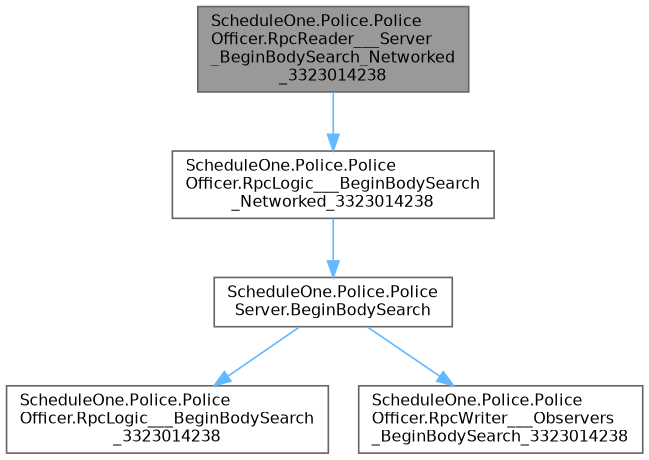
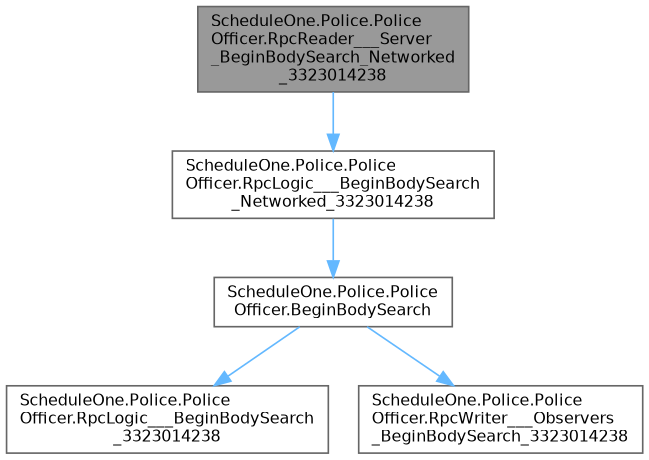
(333, 302) -> (333, 302)
